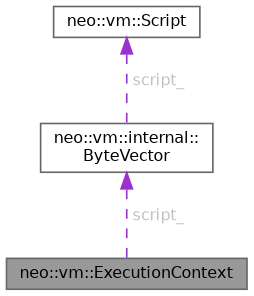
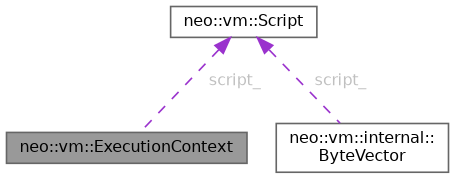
(127, 224) -> (179, 91)
